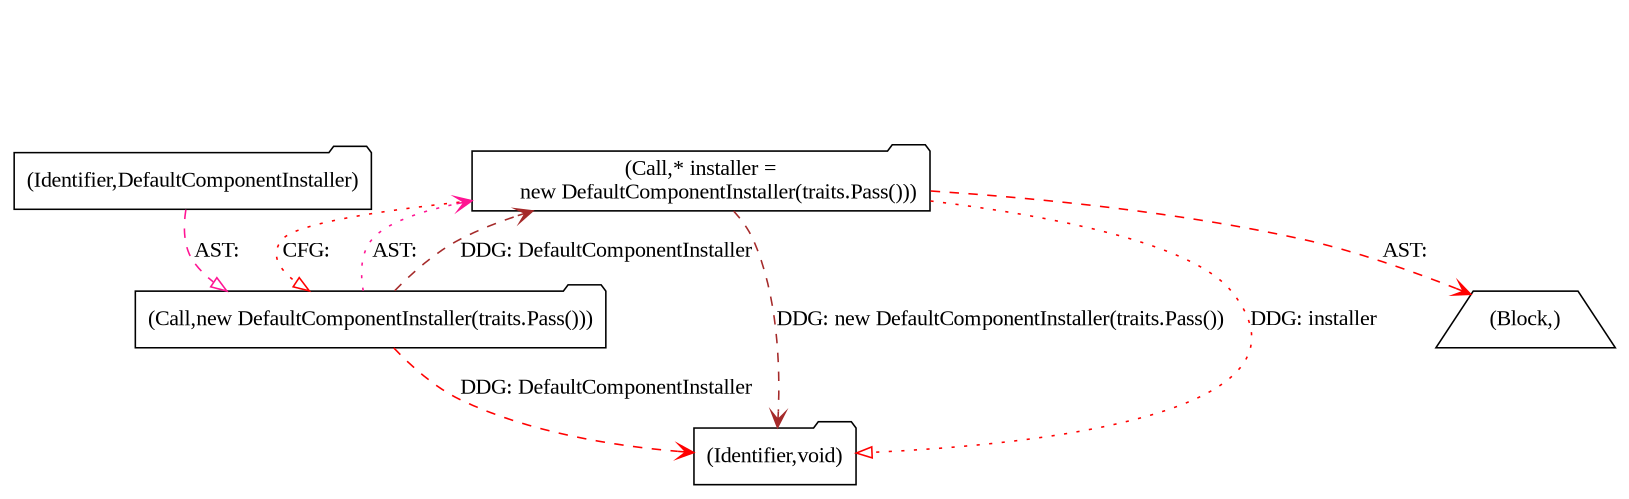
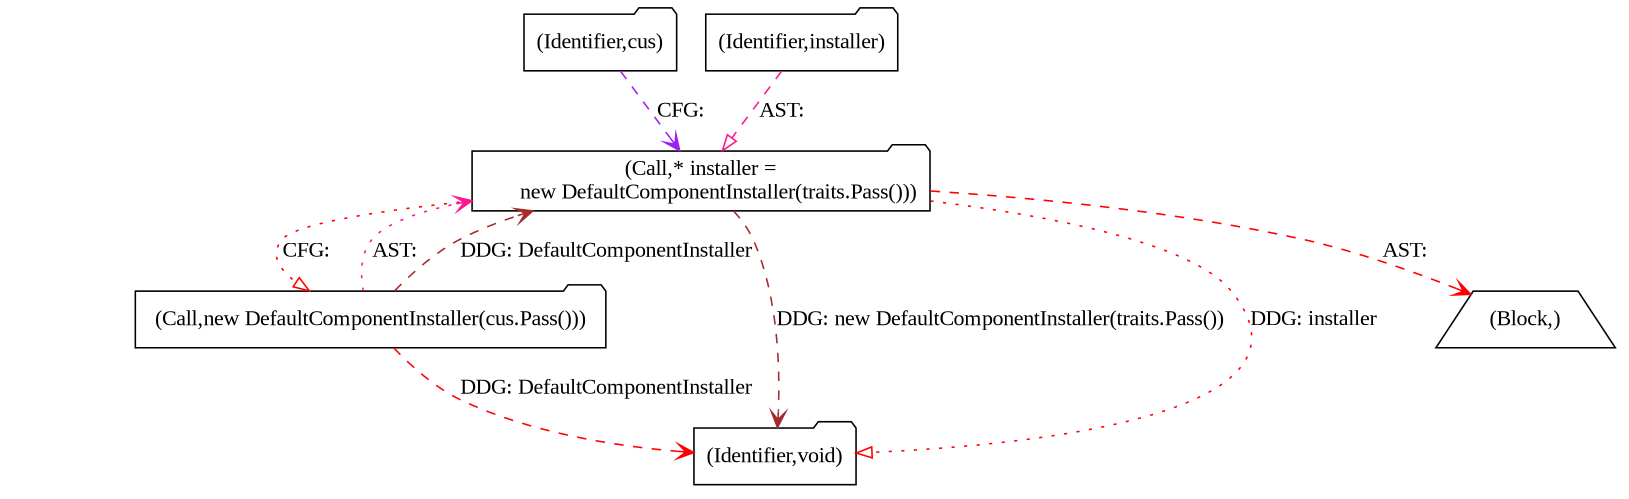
none -> (600, 42)
none -> (802, 42)
(193, 181) -> none
(371, 319) -> (371, 319)
